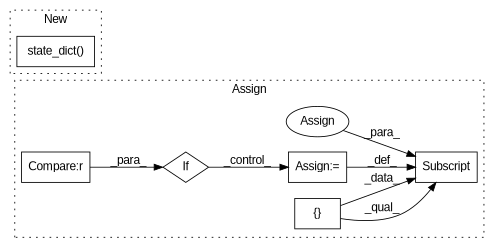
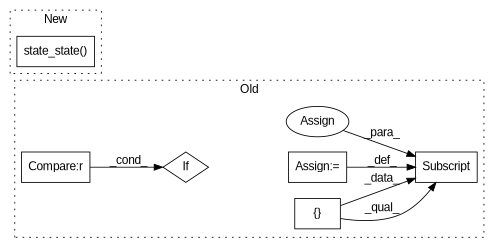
(56, 52) -> (56, 52)
(249, 90) -> (249, 90)
(129, 161) -> (129, 161)
(244, 167) -> none
